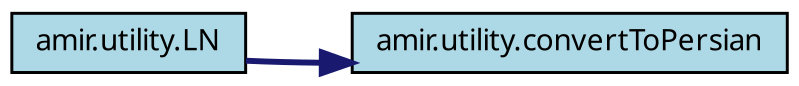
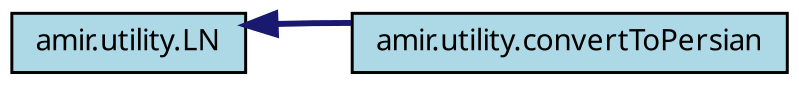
(284, 62) -> (314, 23)
